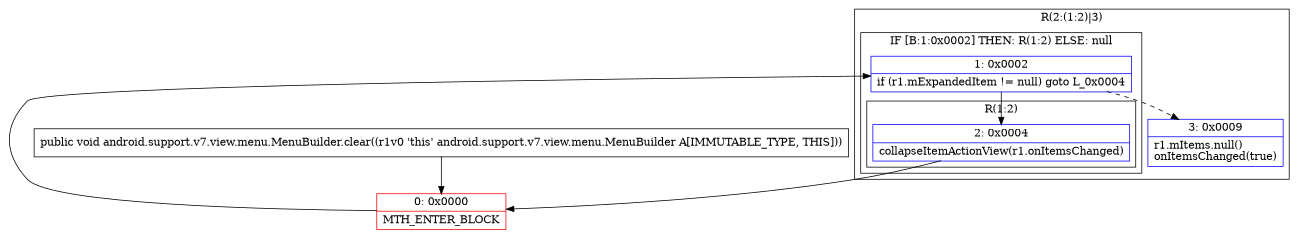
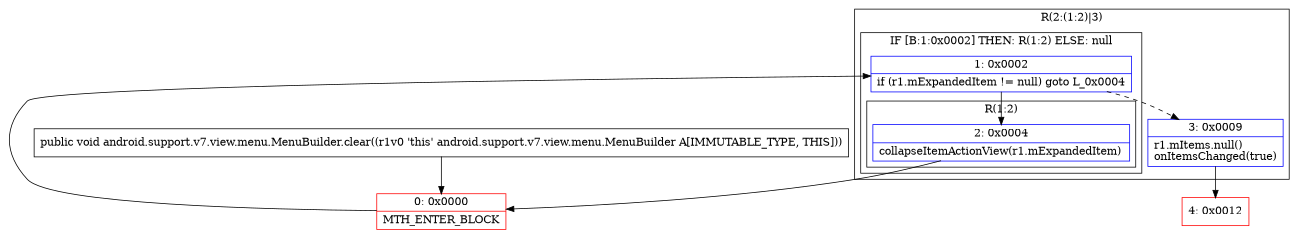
(1001, 152) -> (1000, 152)
none -> (1215, 212)
